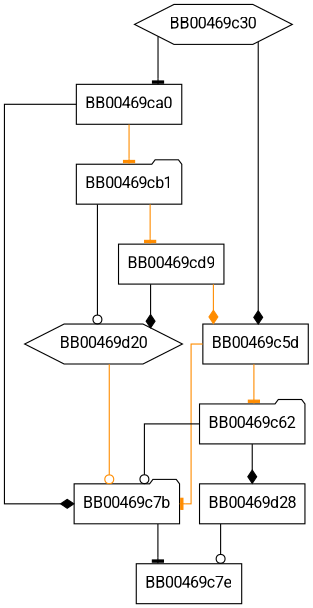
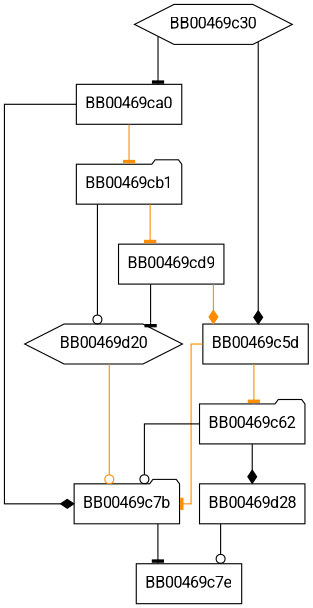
(151, 299) -> (151, 303)
